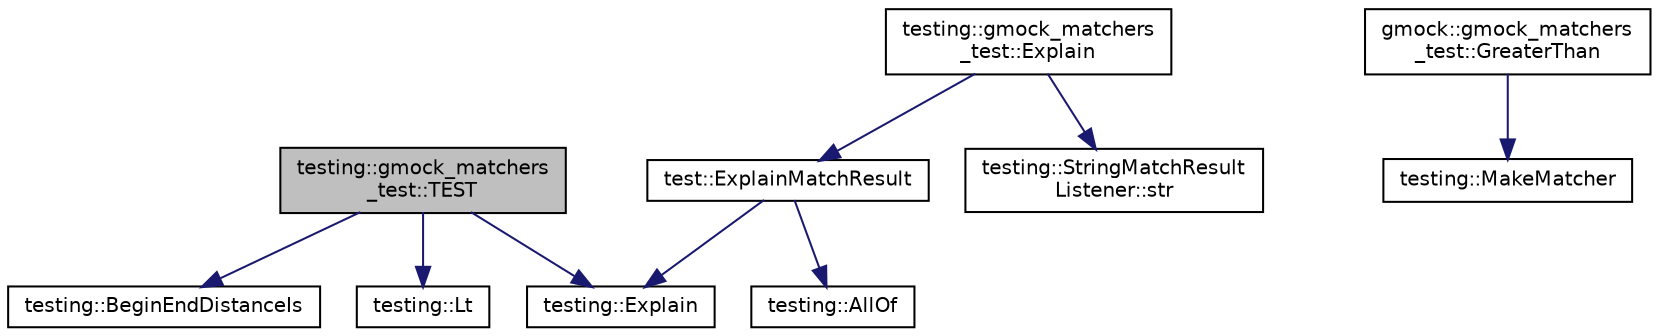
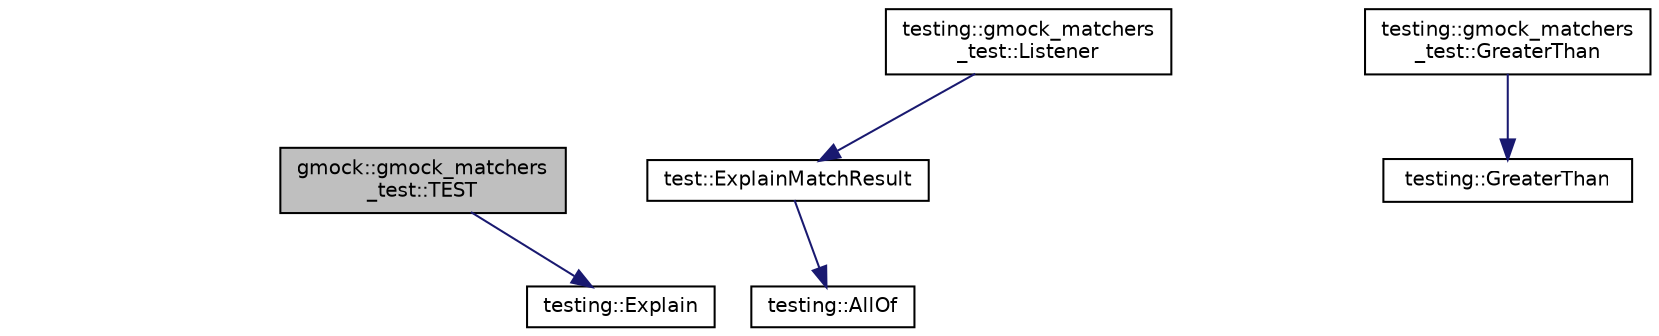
(1029, 42) -> (1029, 42)
(1508, 42) -> (1508, 42)
(423, 180) -> (423, 180)
(1114, 180) -> none
(1508, 180) -> (1508, 180)
(713, 238) -> none
(164, 307) -> none
(423, 307) -> none
